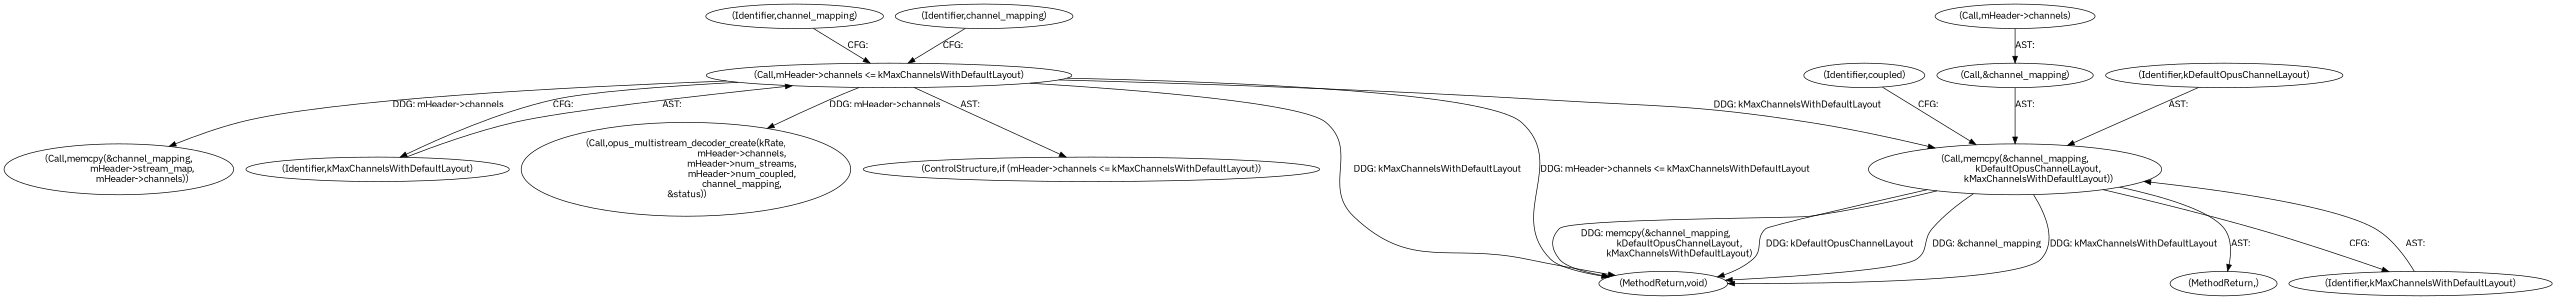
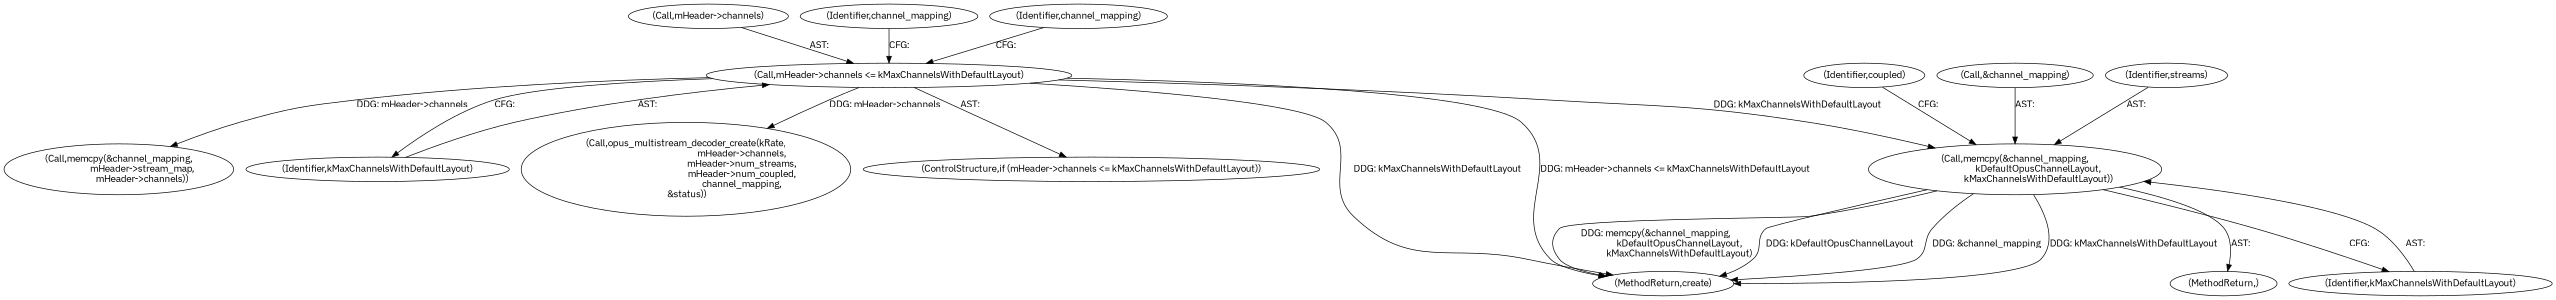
(2015, 42) -> (794, 44)
(2224, 75) -> (2167, 75)
(1663, 284) -> (1663, 284)
